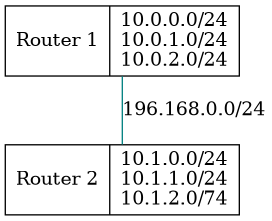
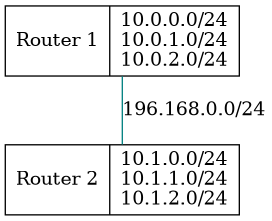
(175, 199) -> (175, 199)
